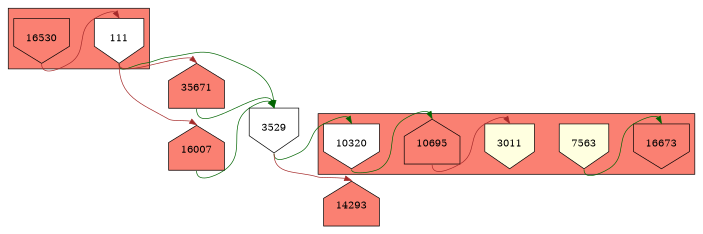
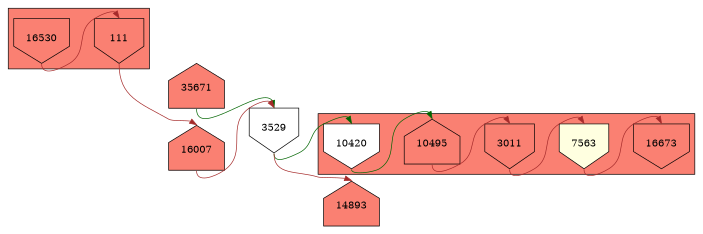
(119, 39) -> (119, 39)
(204, 52) -> none
(154, 64) -> none
(352, 144) -> (352, 144)
(432, 144) -> (432, 144)
(510, 144) -> (510, 144)
(237, 145) -> (237, 145)
(621, 148) -> (621, 148)
none -> (546, 150)
(352, 206) -> (352, 206)
